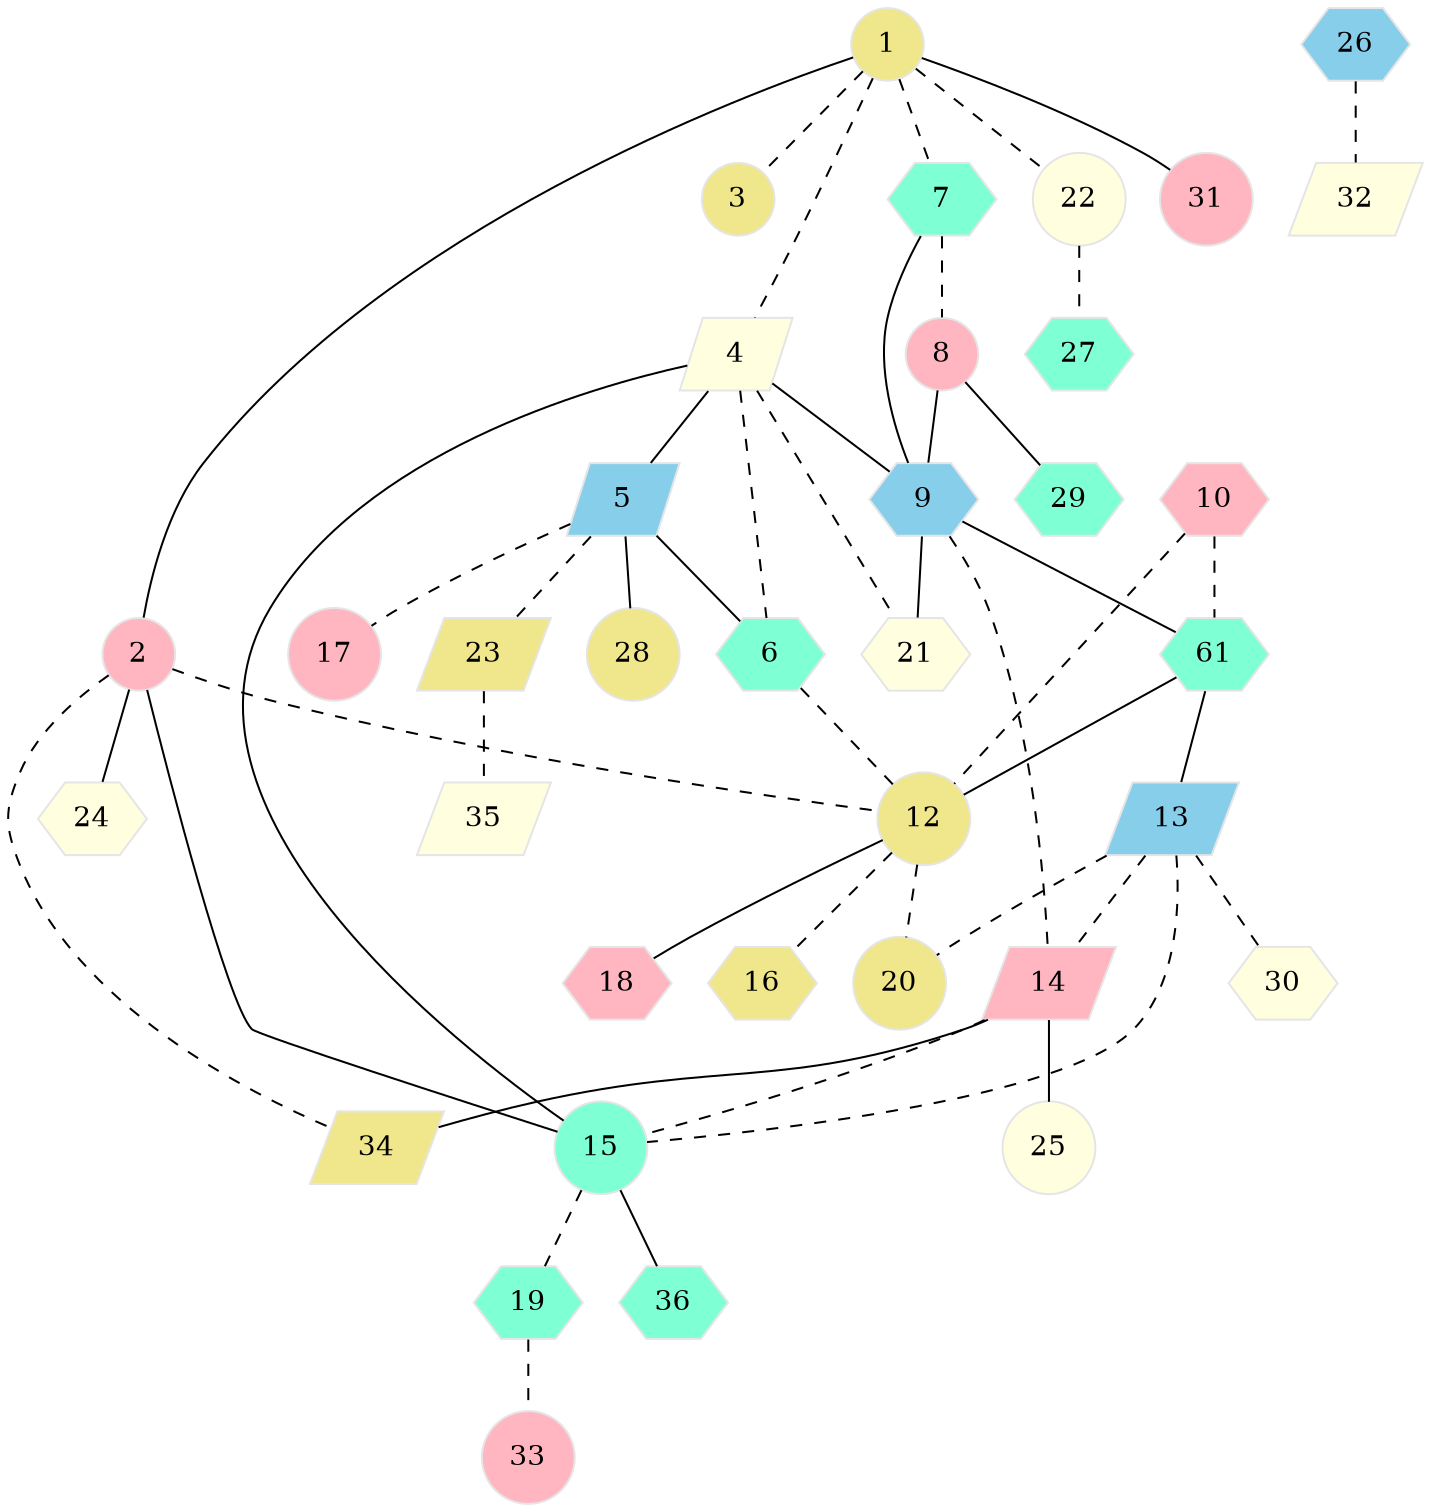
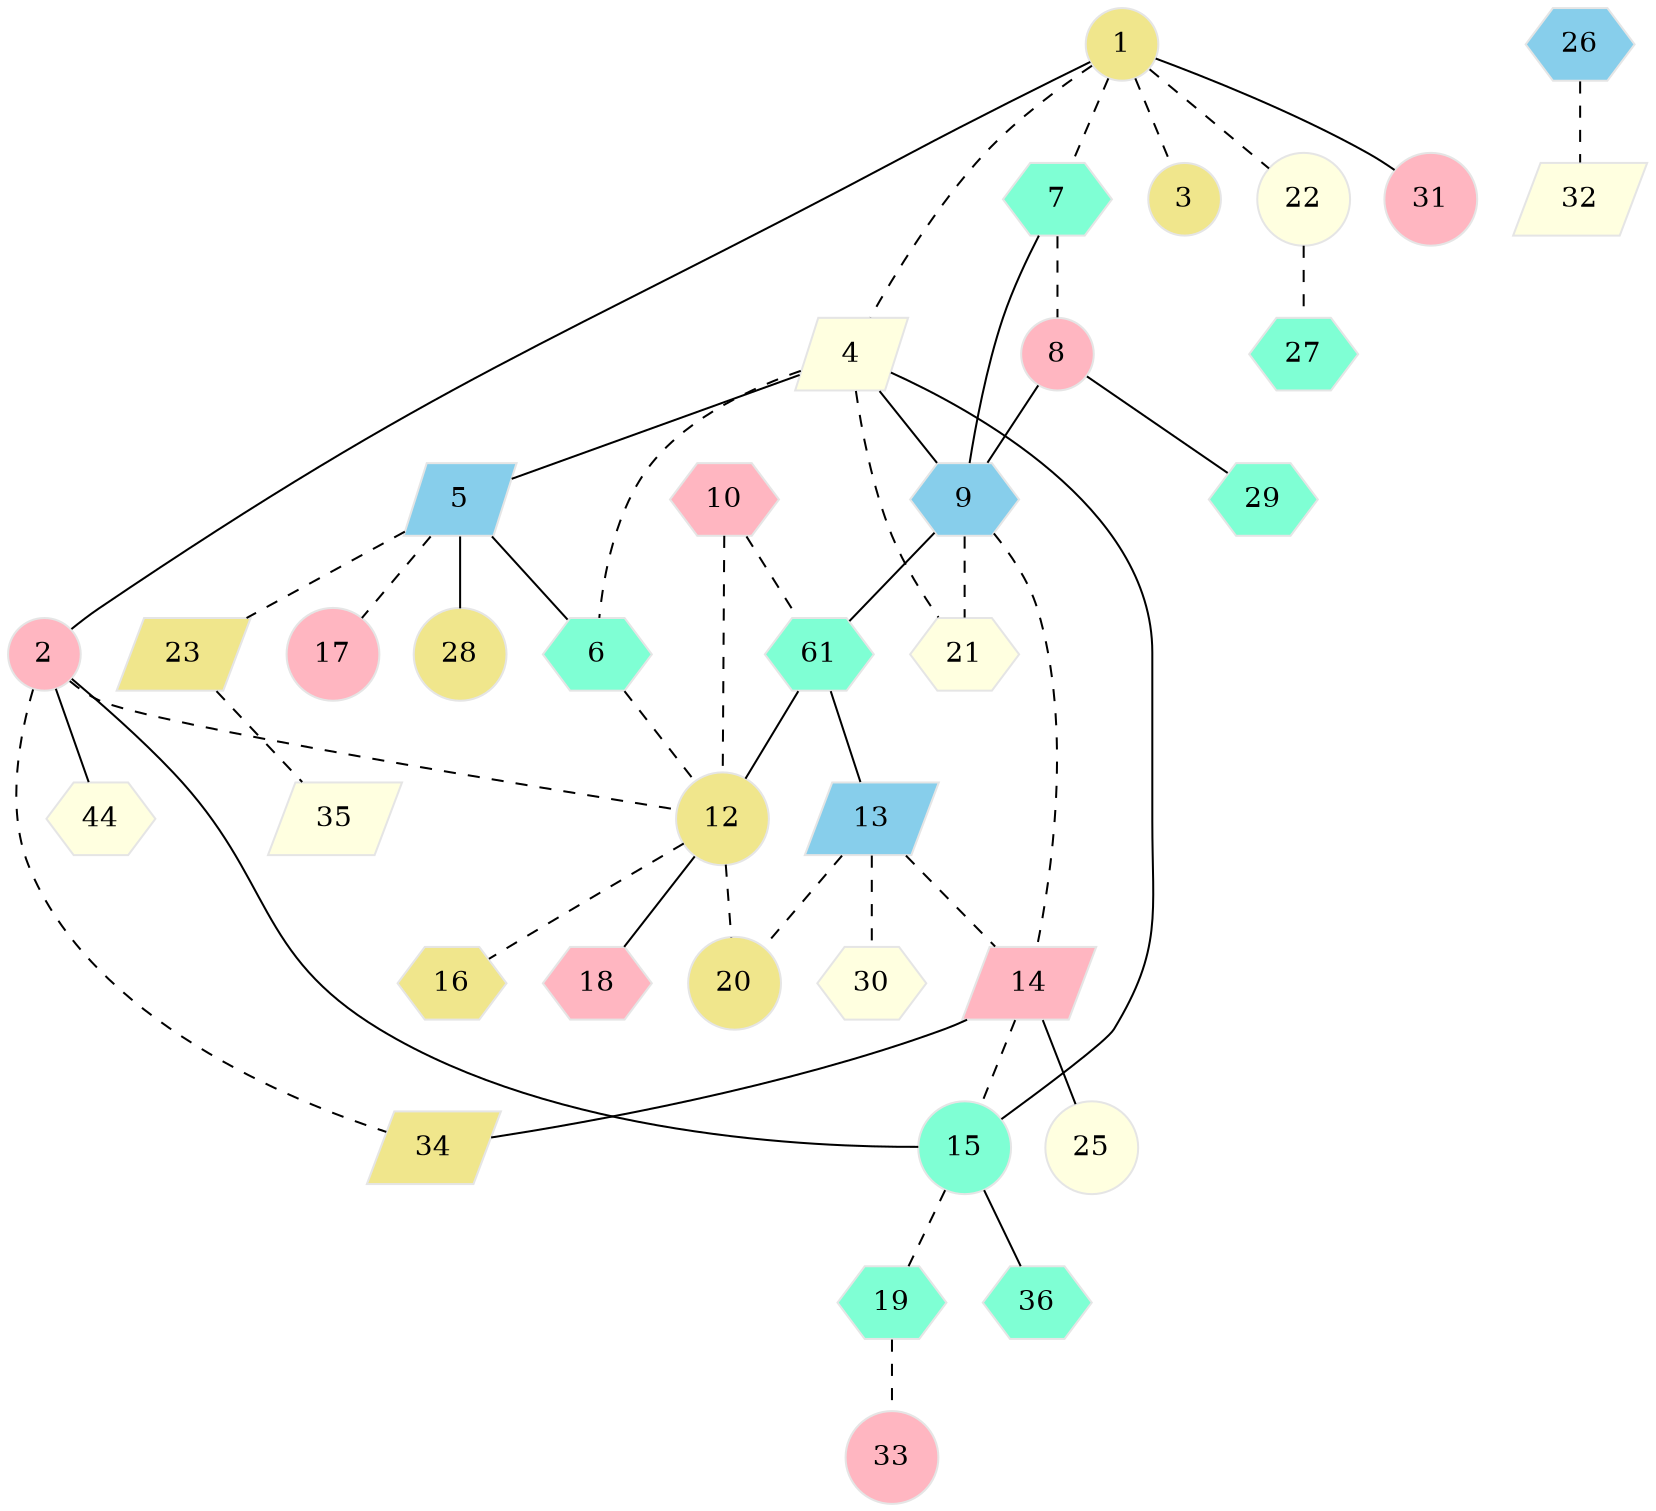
(920, 577) -> (965, 577)
(92, 819) -> (101, 819)
(987, 1091) -> none
